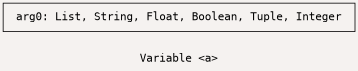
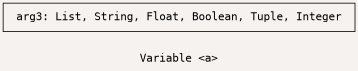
(179, 17) -> (179, 17)
